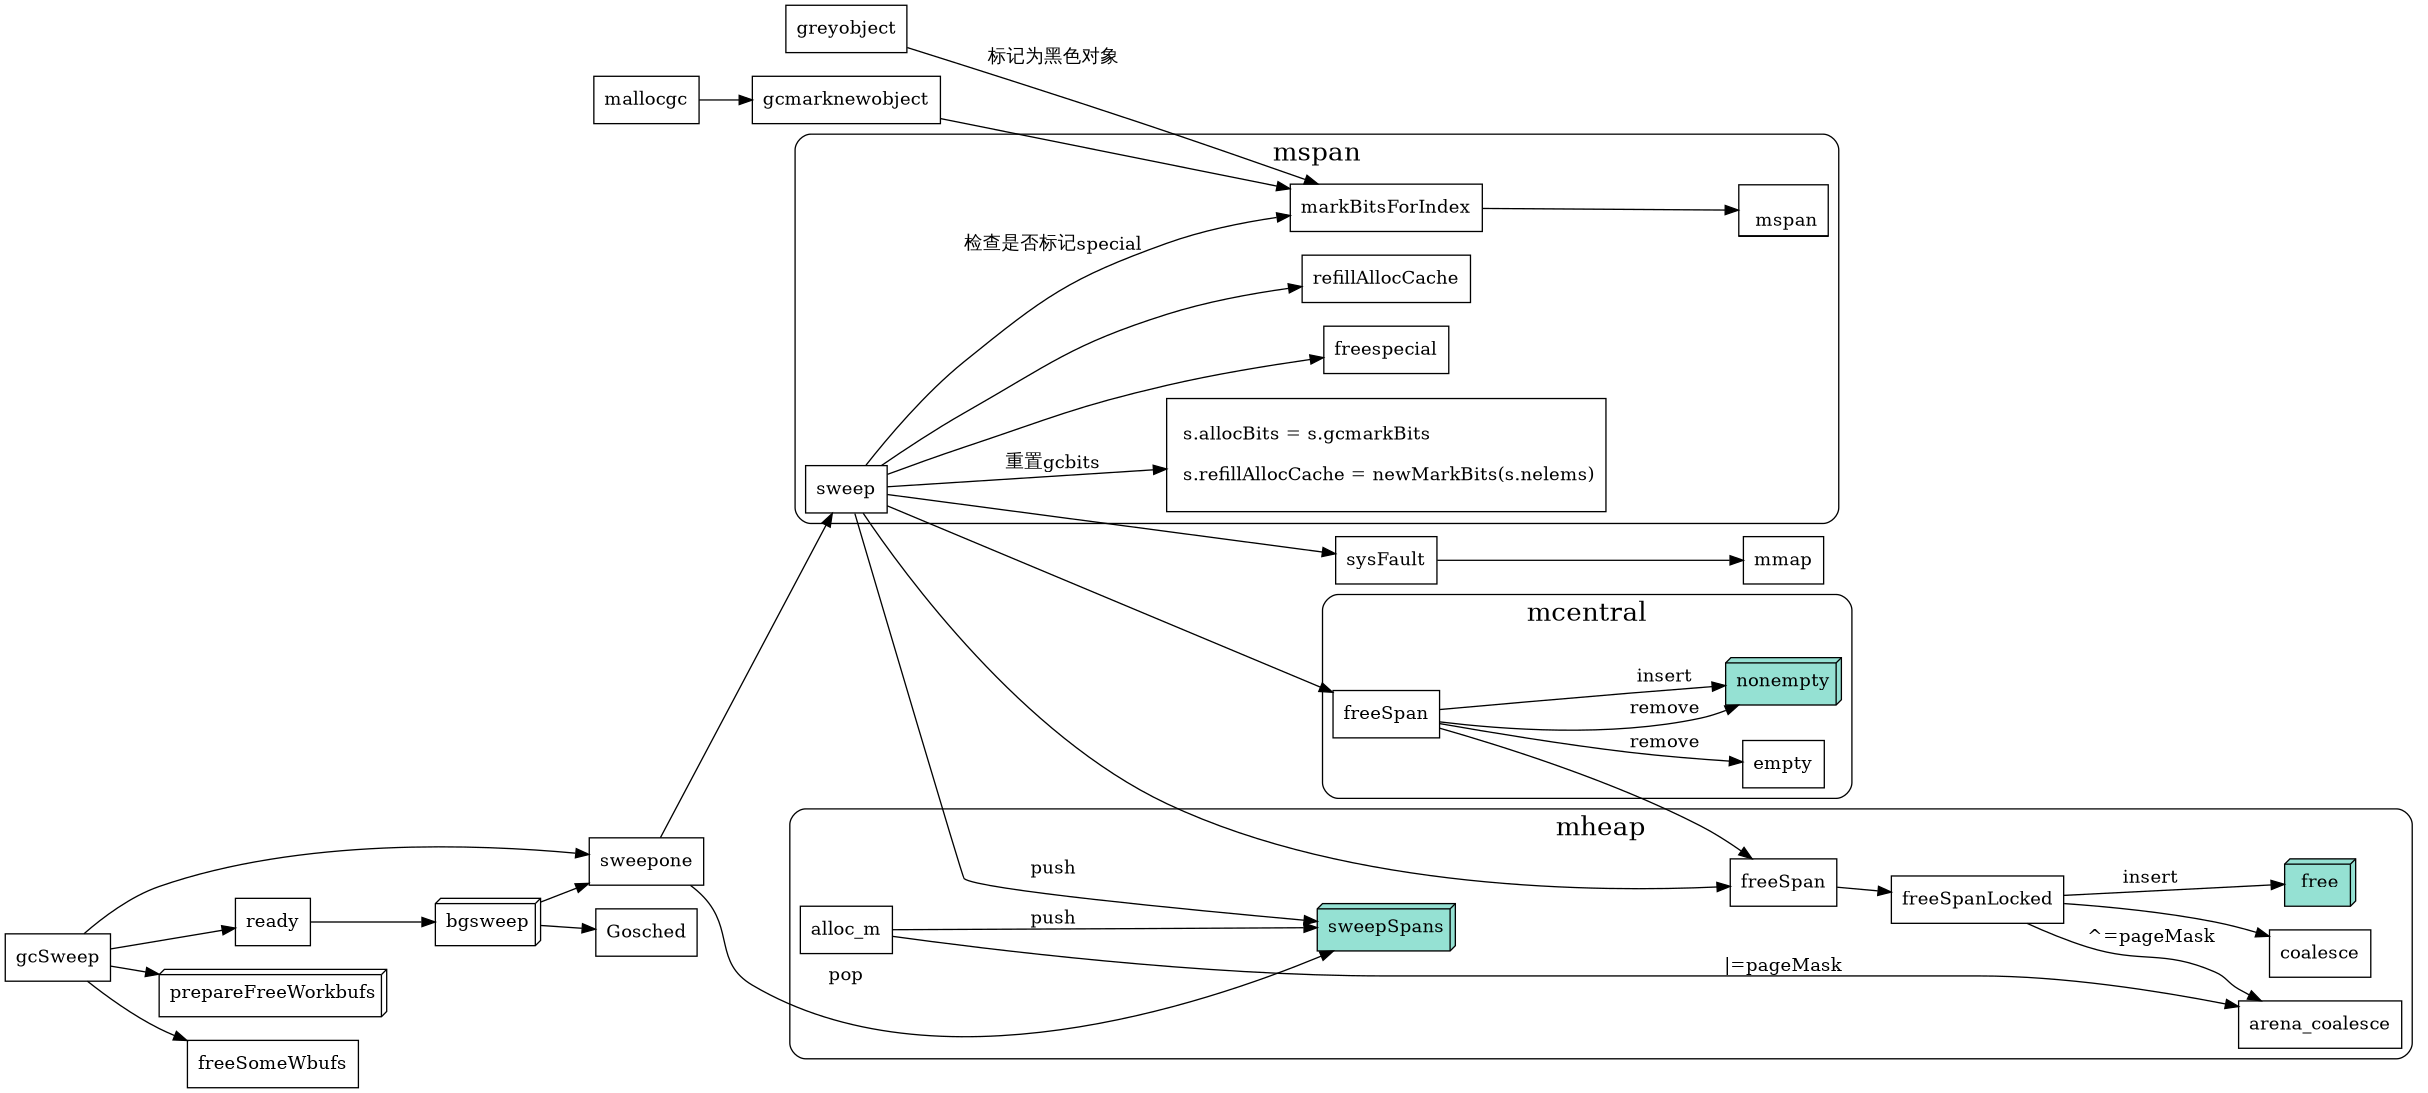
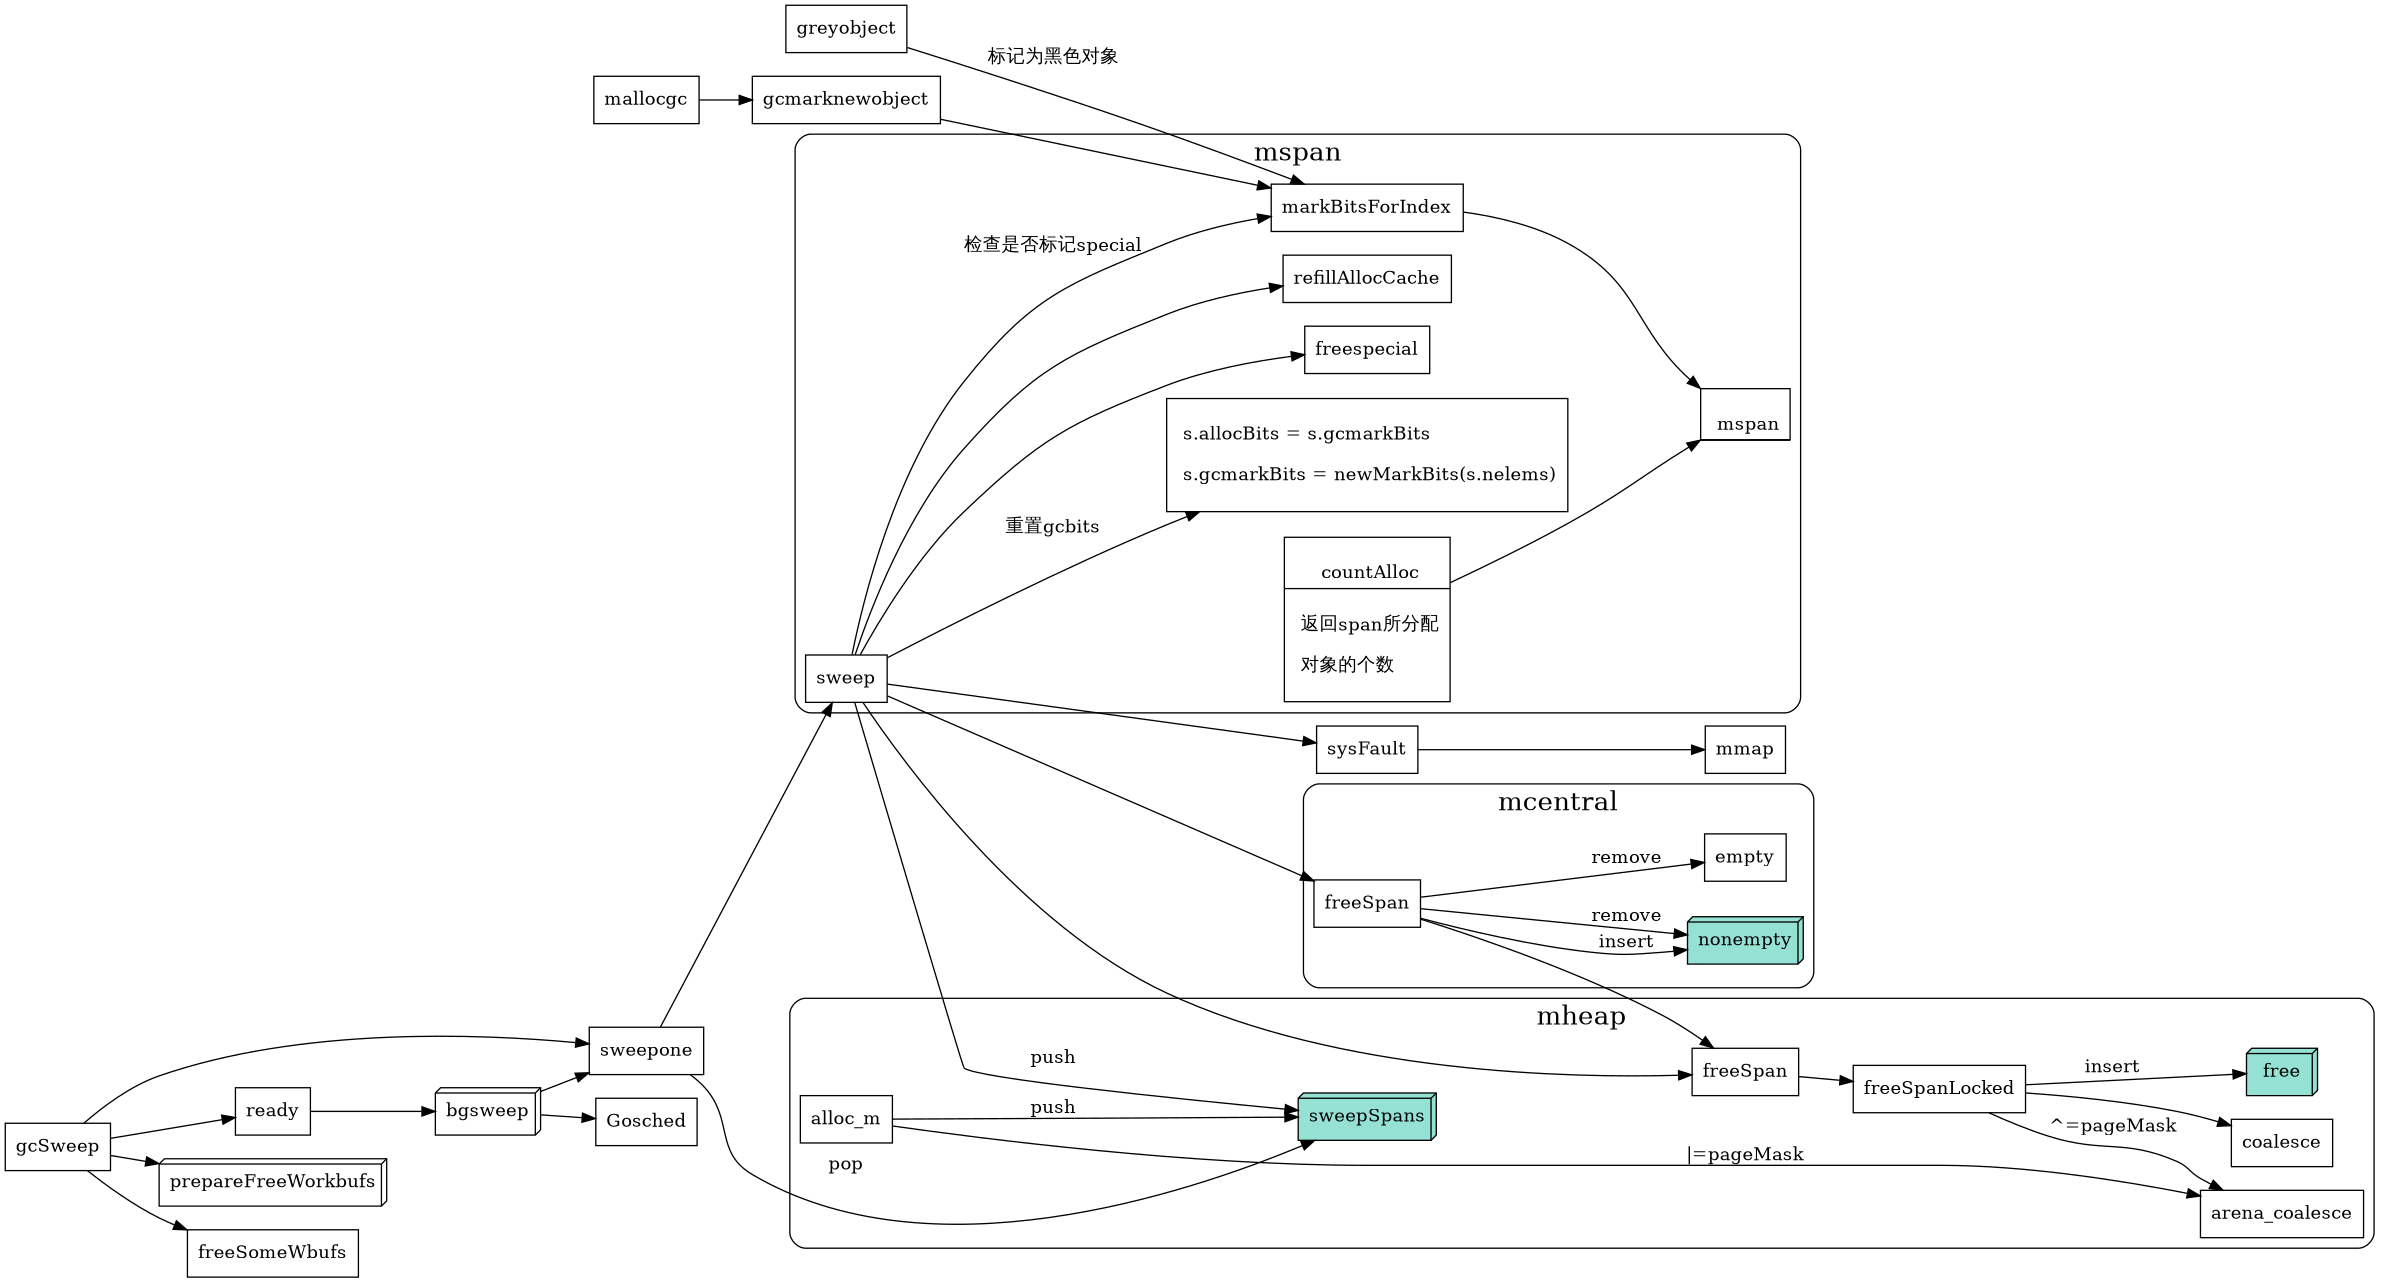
(1386, 475) -> (1367, 475)
none -> (1367, 619)
